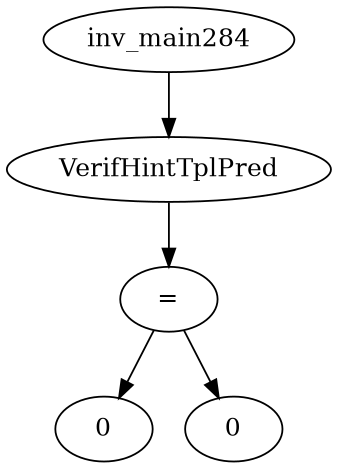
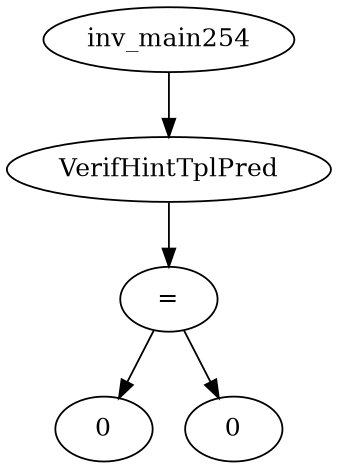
(169, 40) -> (169, 40)
